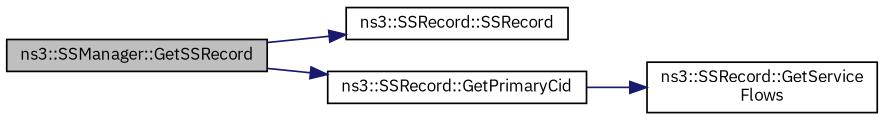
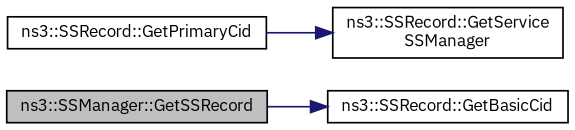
(457, 24) -> (448, 107)
(289, 71) -> none
(762, 87) -> (448, 33)
